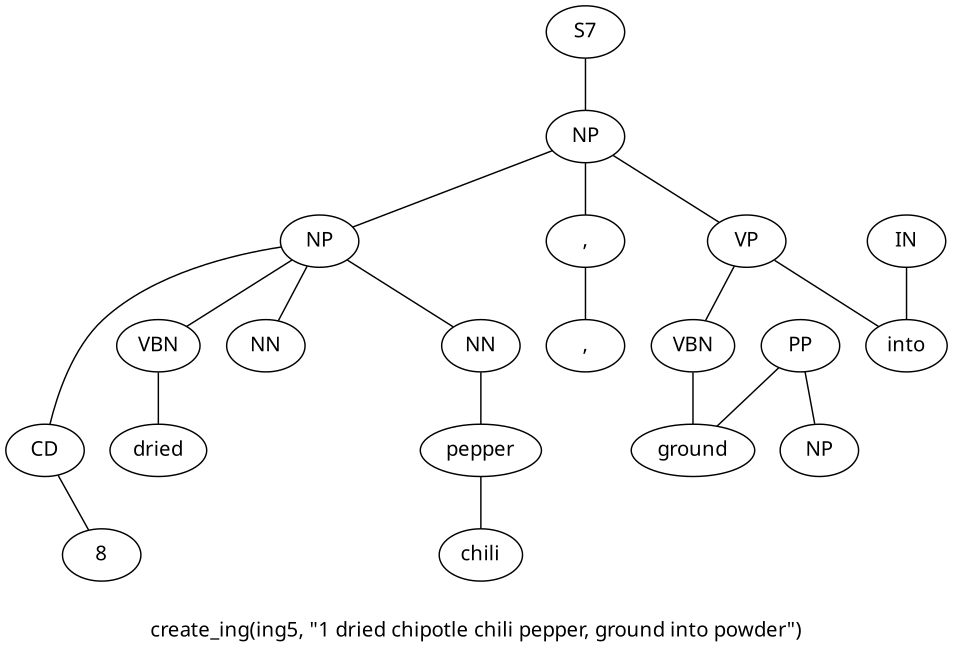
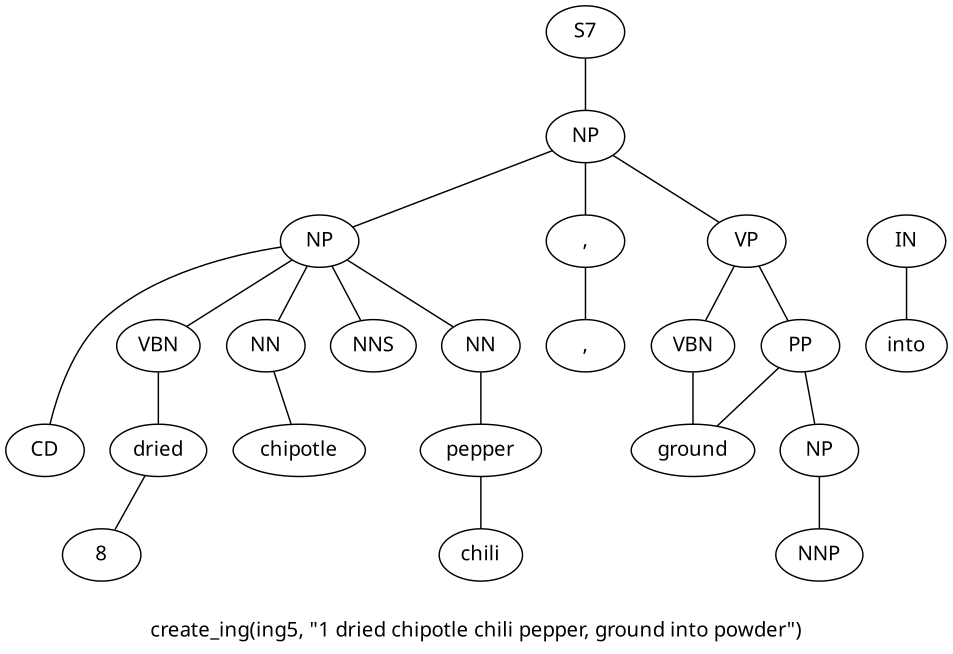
(827, 293) -> (774, 294)
none -> (373, 346)
none -> (299, 450)
(73, 503) -> (130, 503)
none -> (819, 555)
